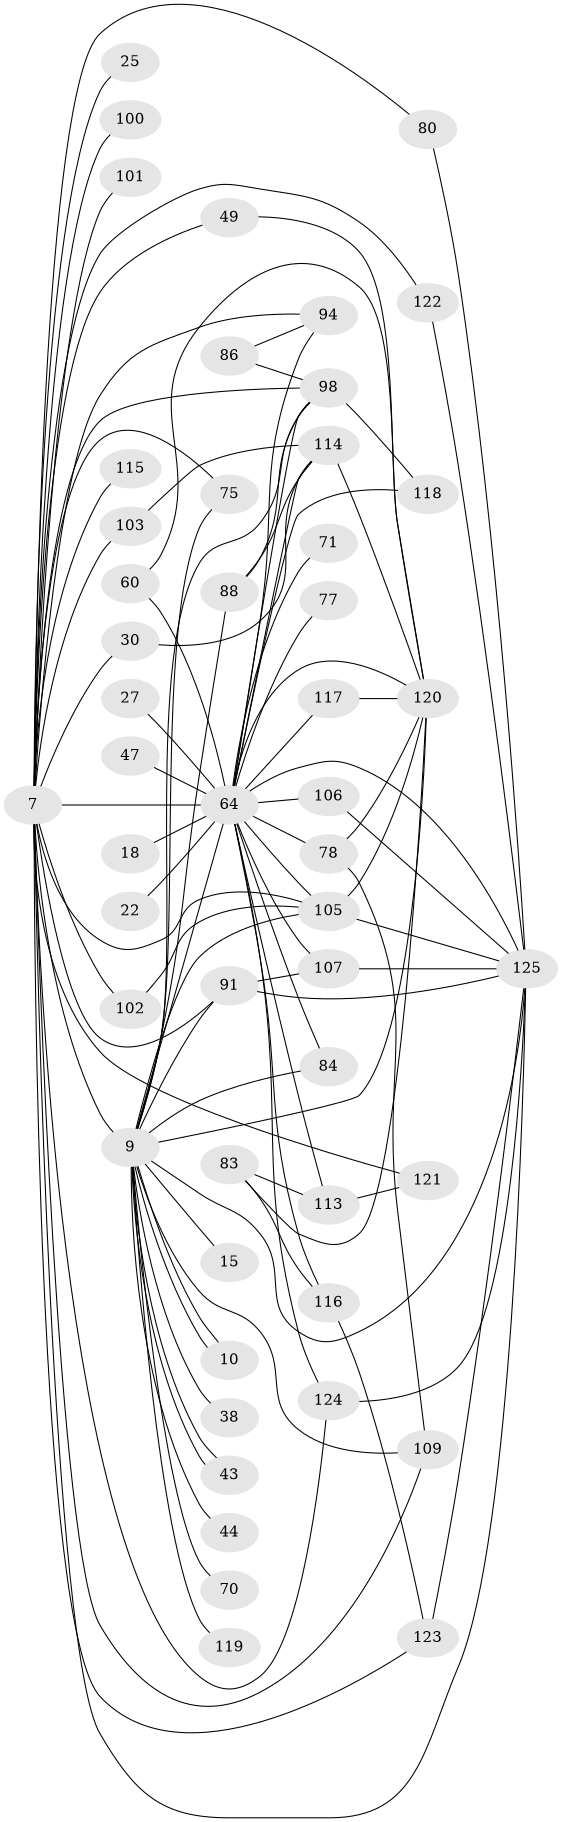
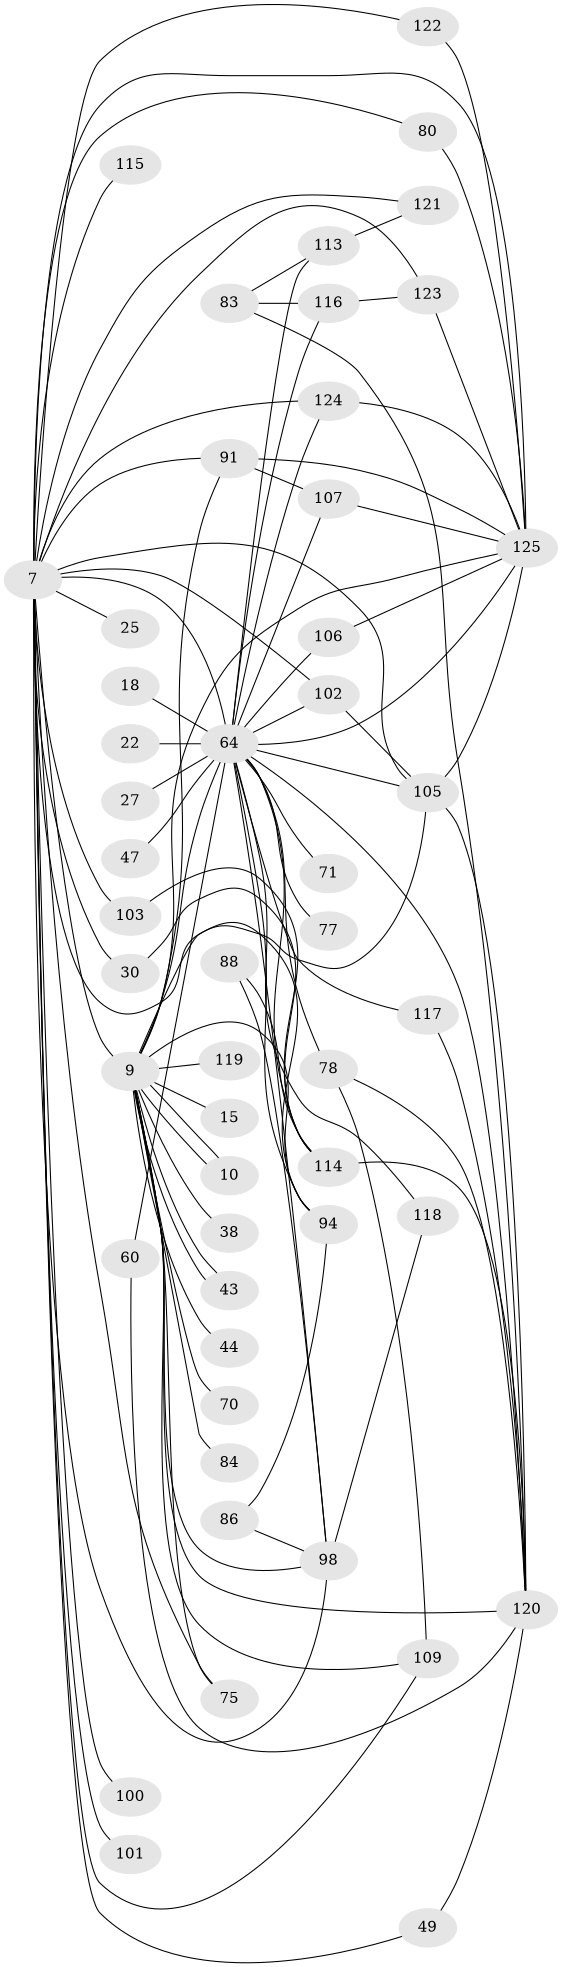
(187, 871) -> (250, 1027)
(276, 937) -> (279, 720)
